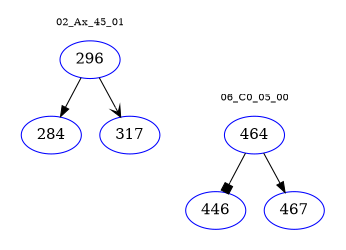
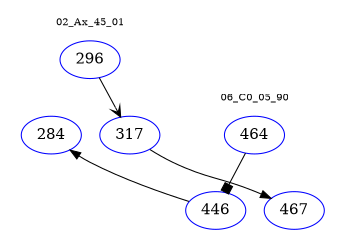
(73, 92) -> (133, 181)
(255, 98) -> (255, 98)
(272, 168) -> (204, 175)
